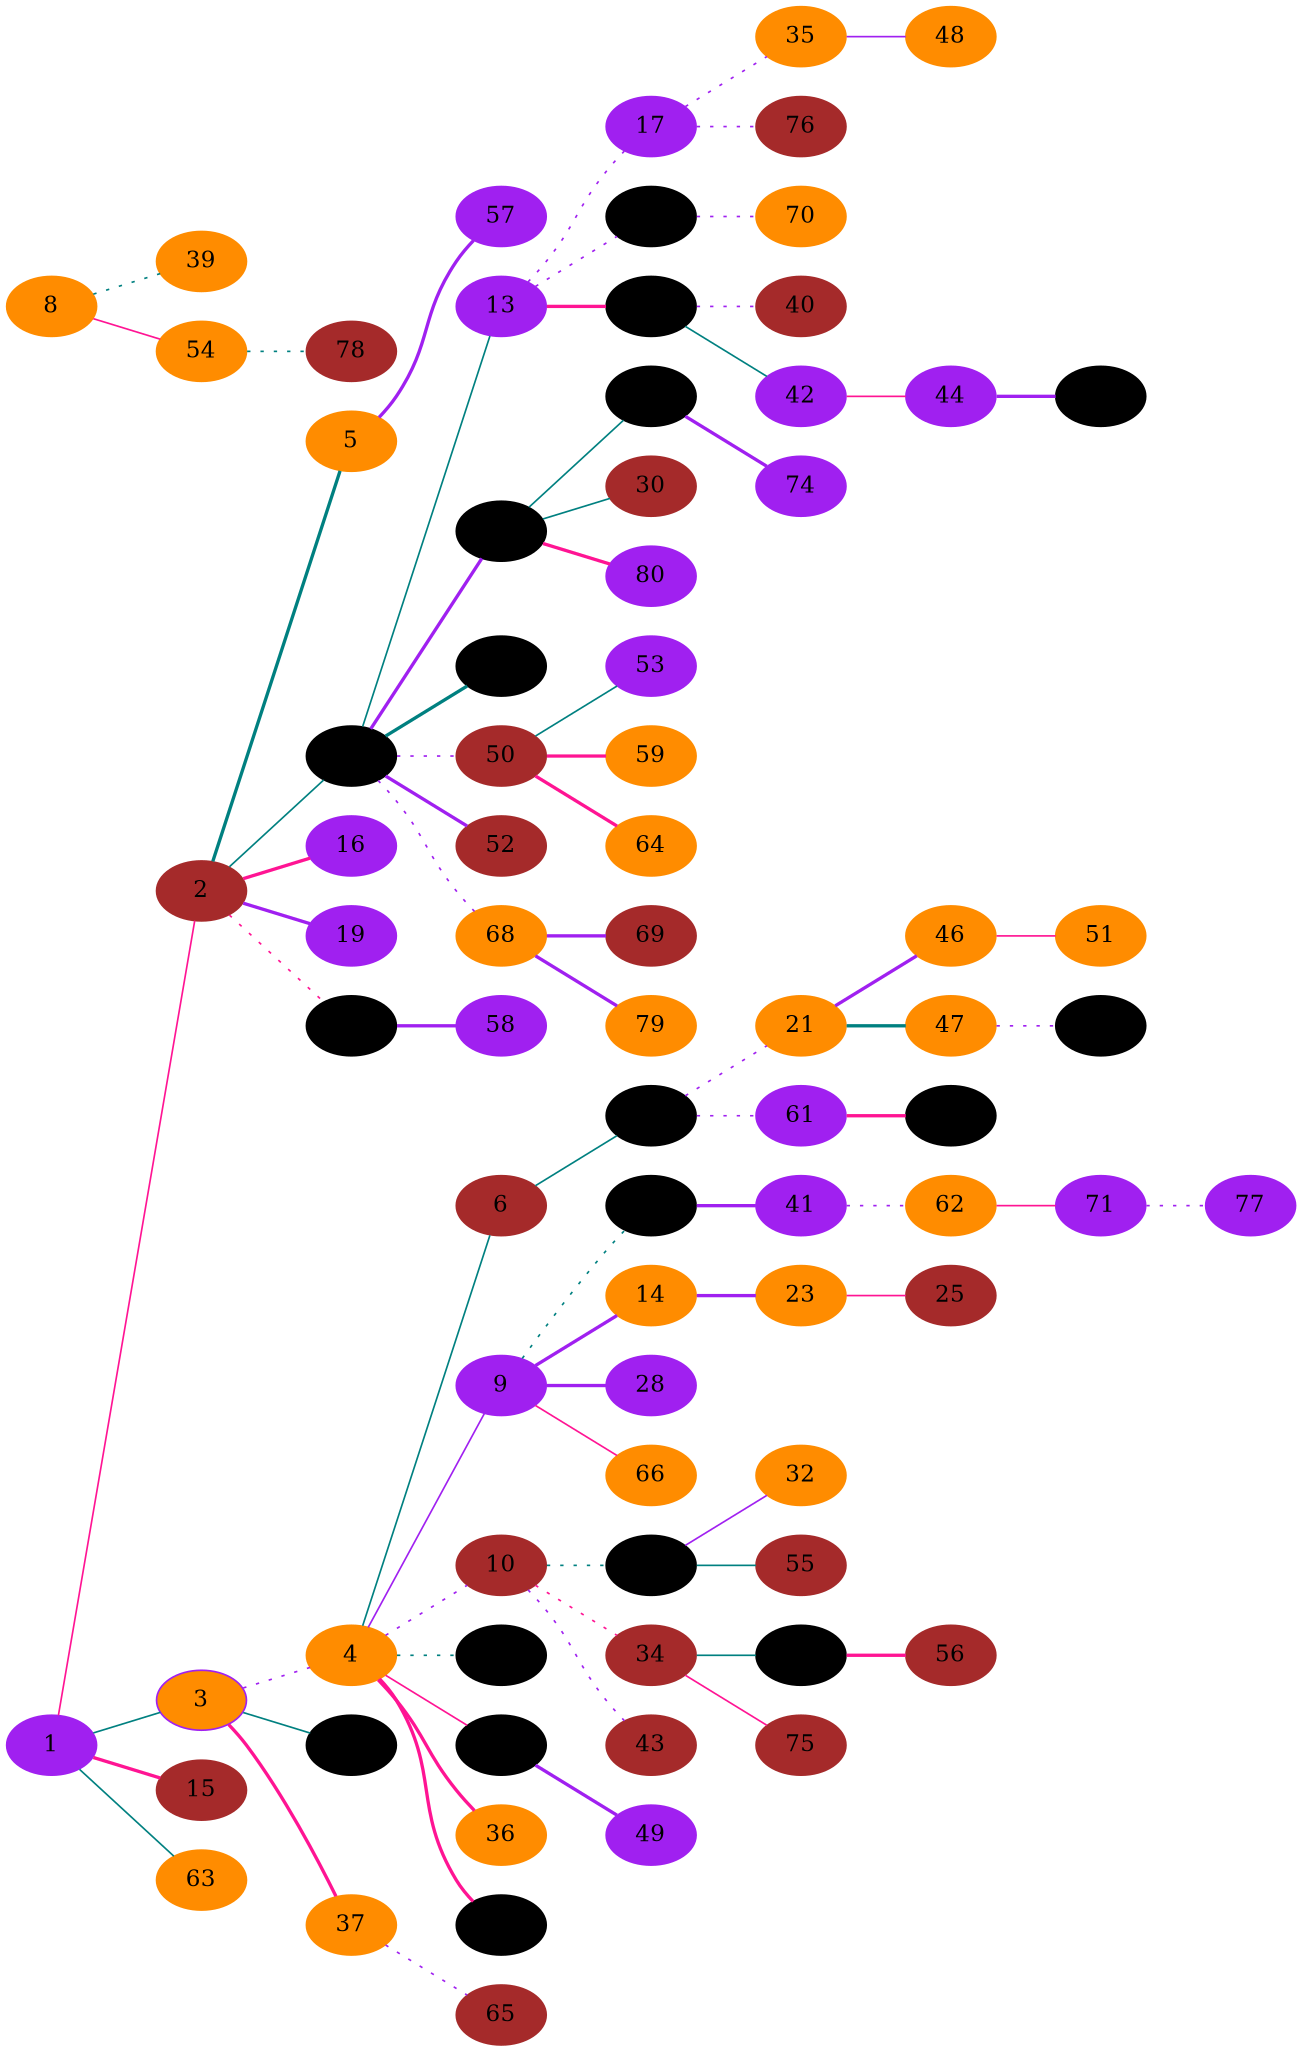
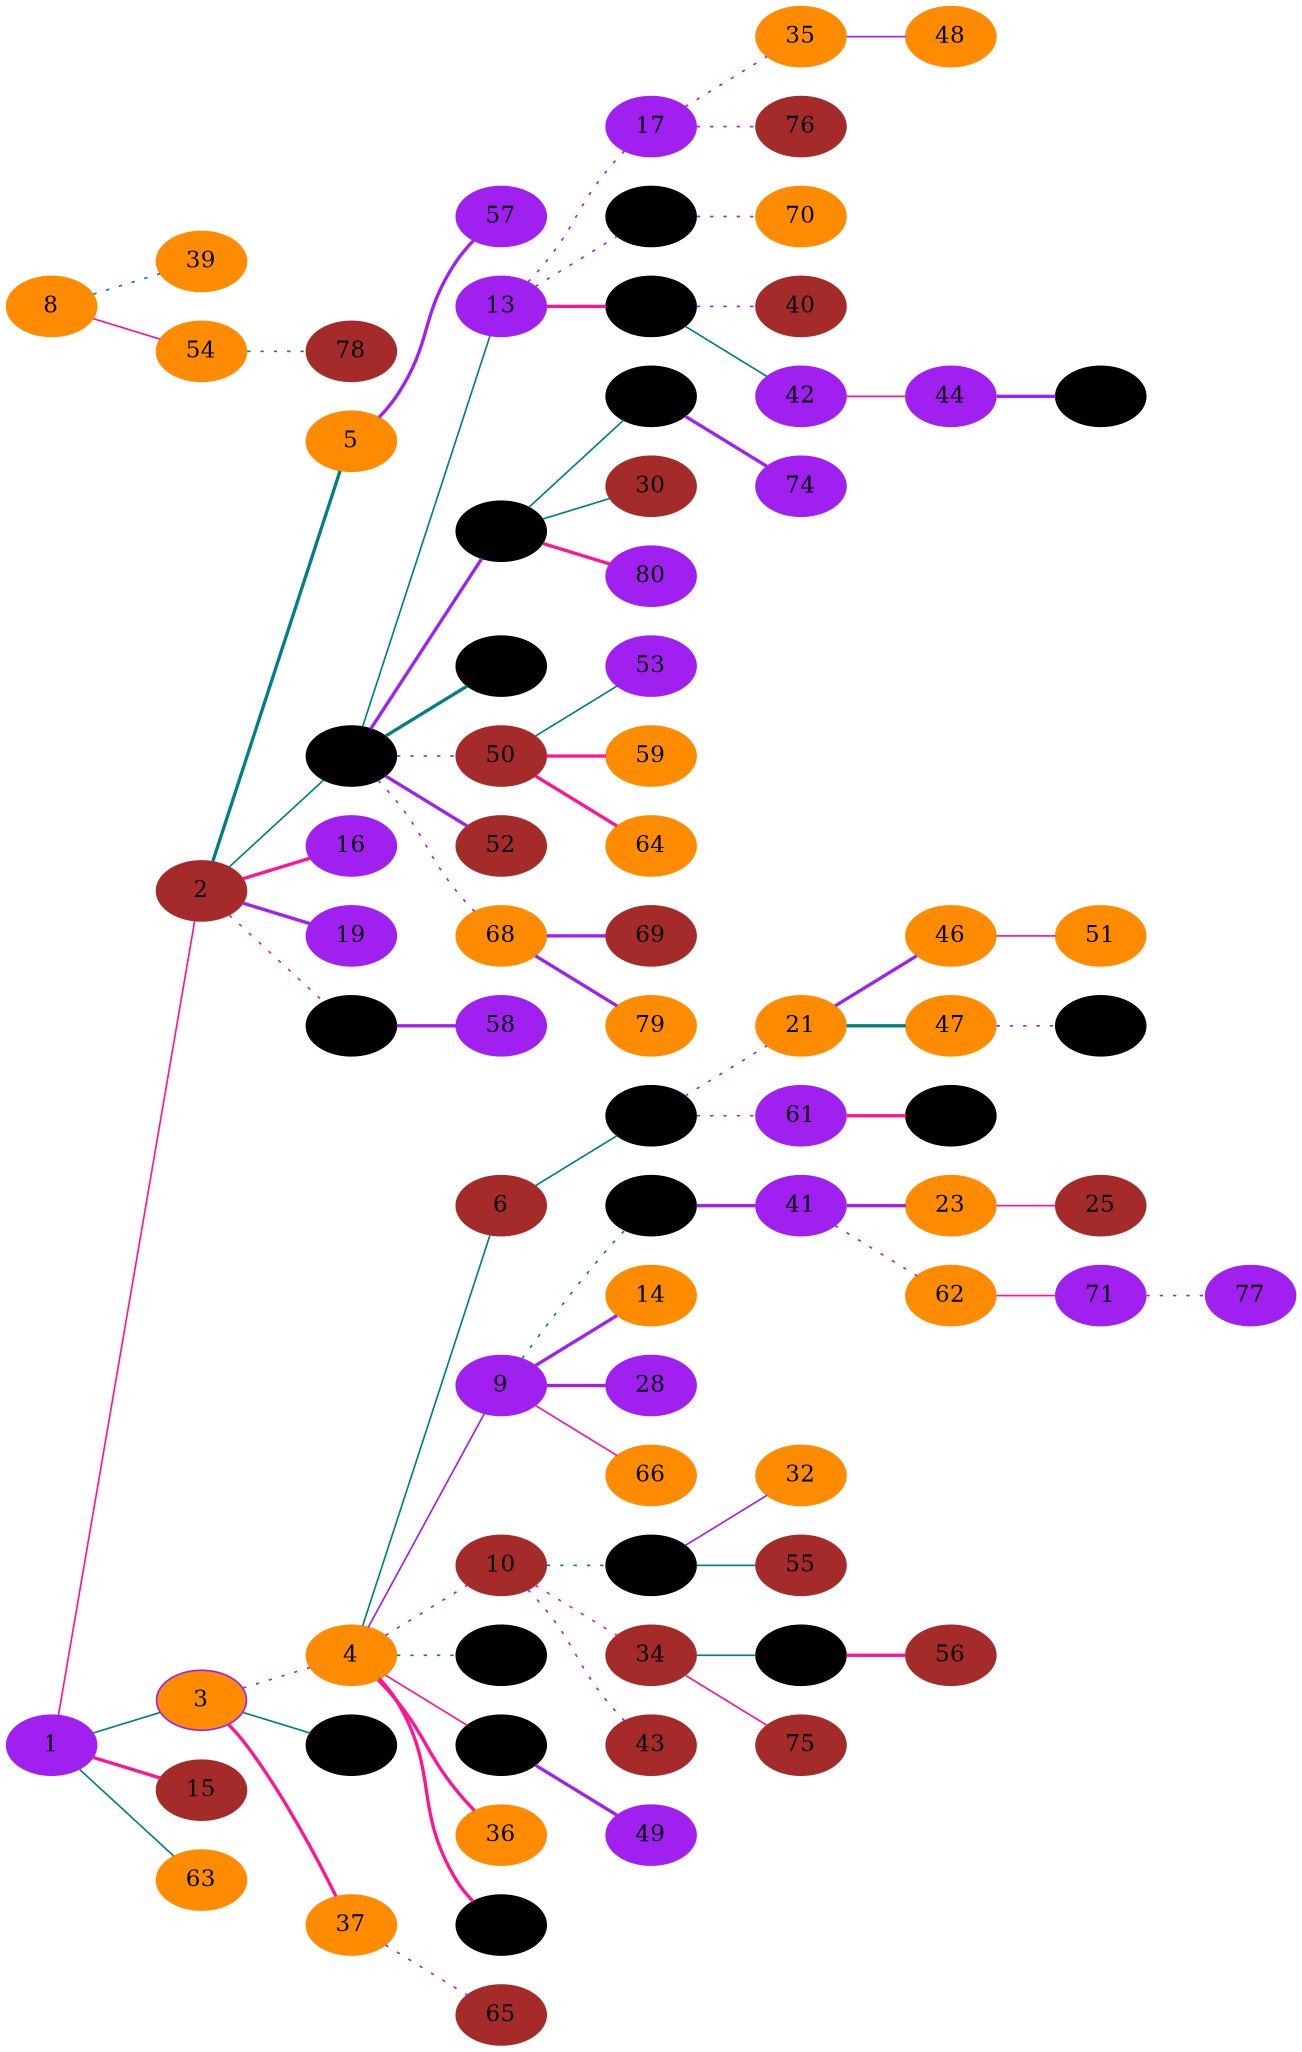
(726, 1296) -> (876, 1206)
